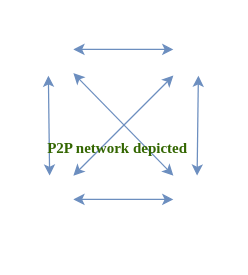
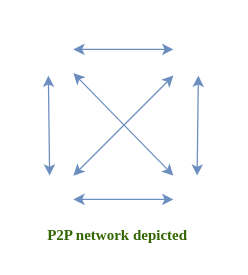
(117, 148) -> (117, 236)
